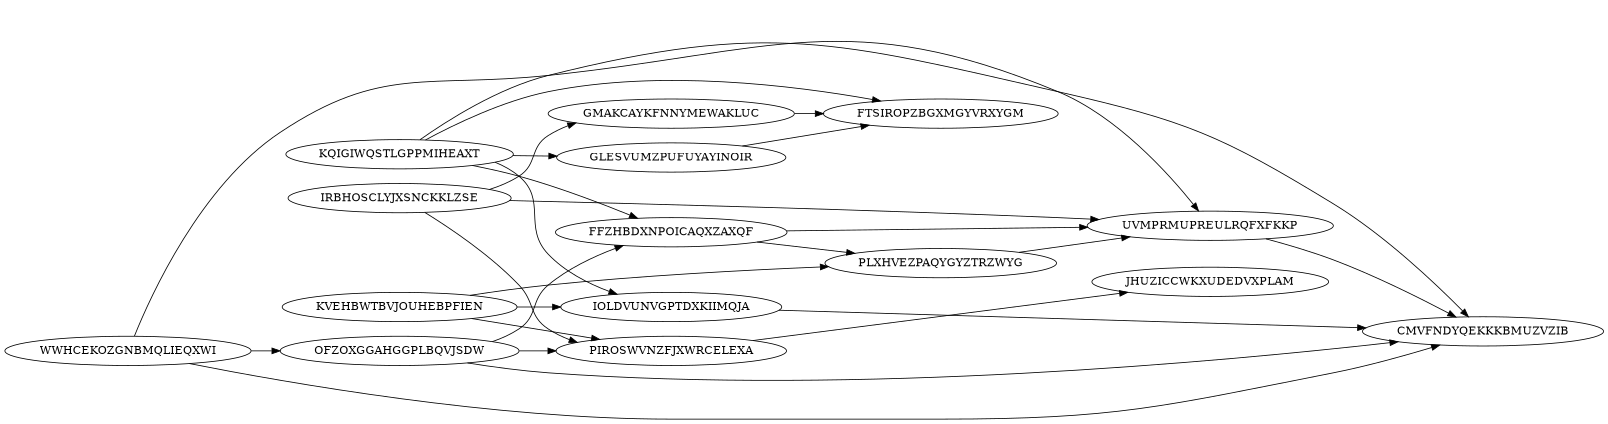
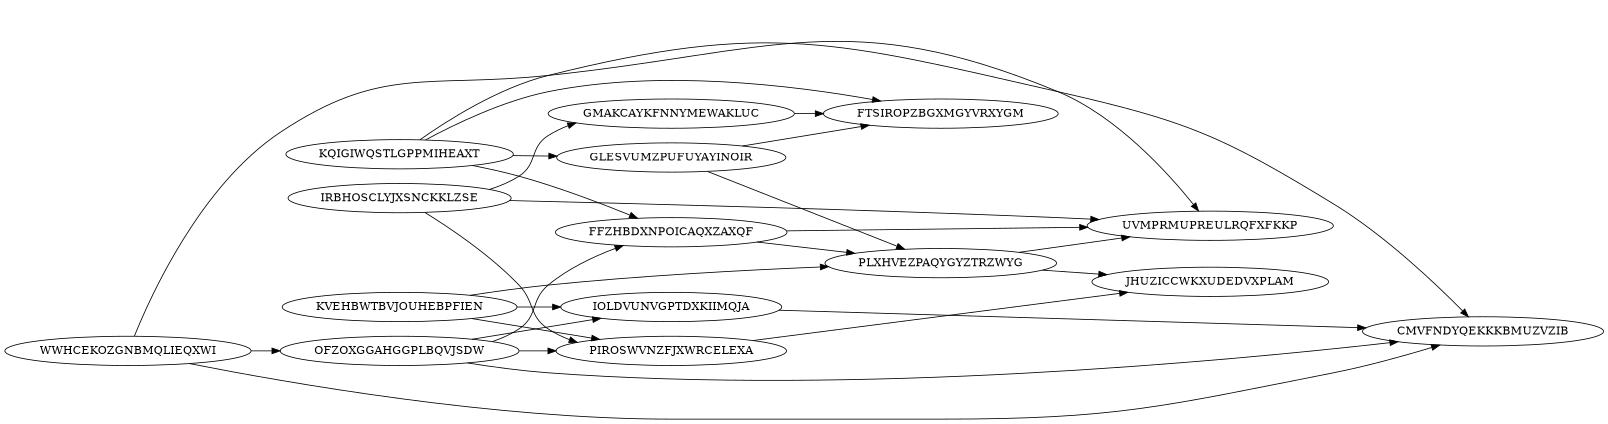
none -> (788, 203)
(538, 236) -> (553, 326)
(1360, 270) -> none
none -> (1071, 272)
